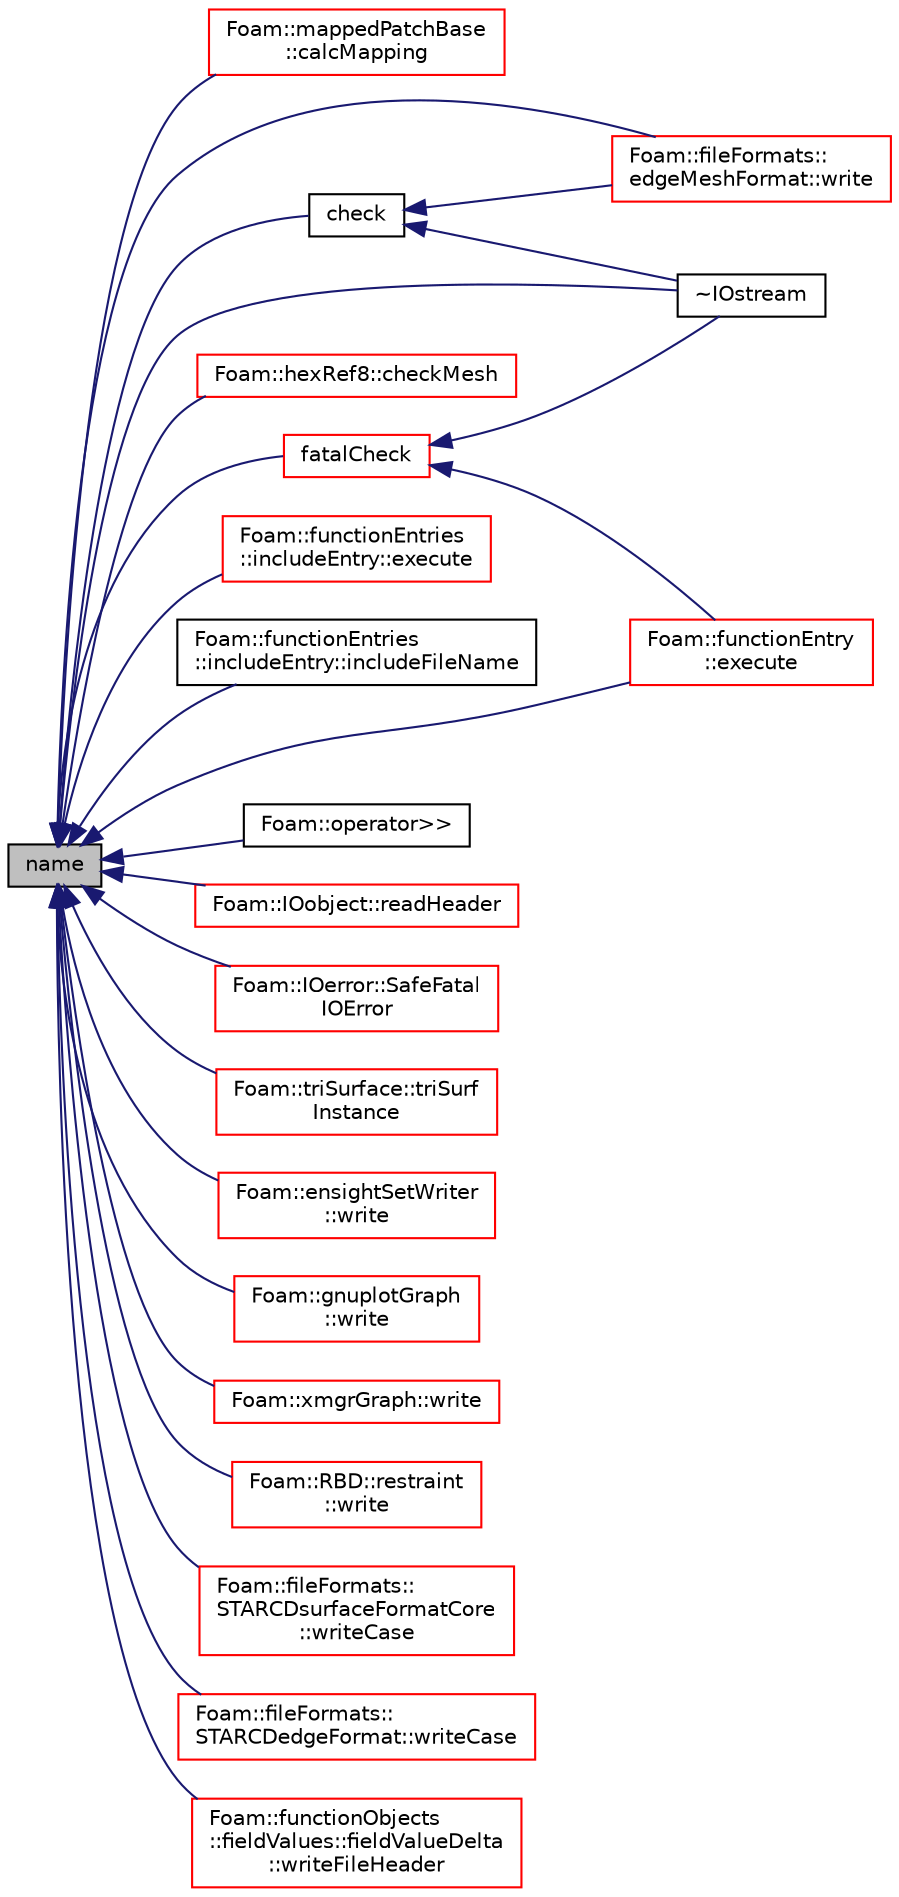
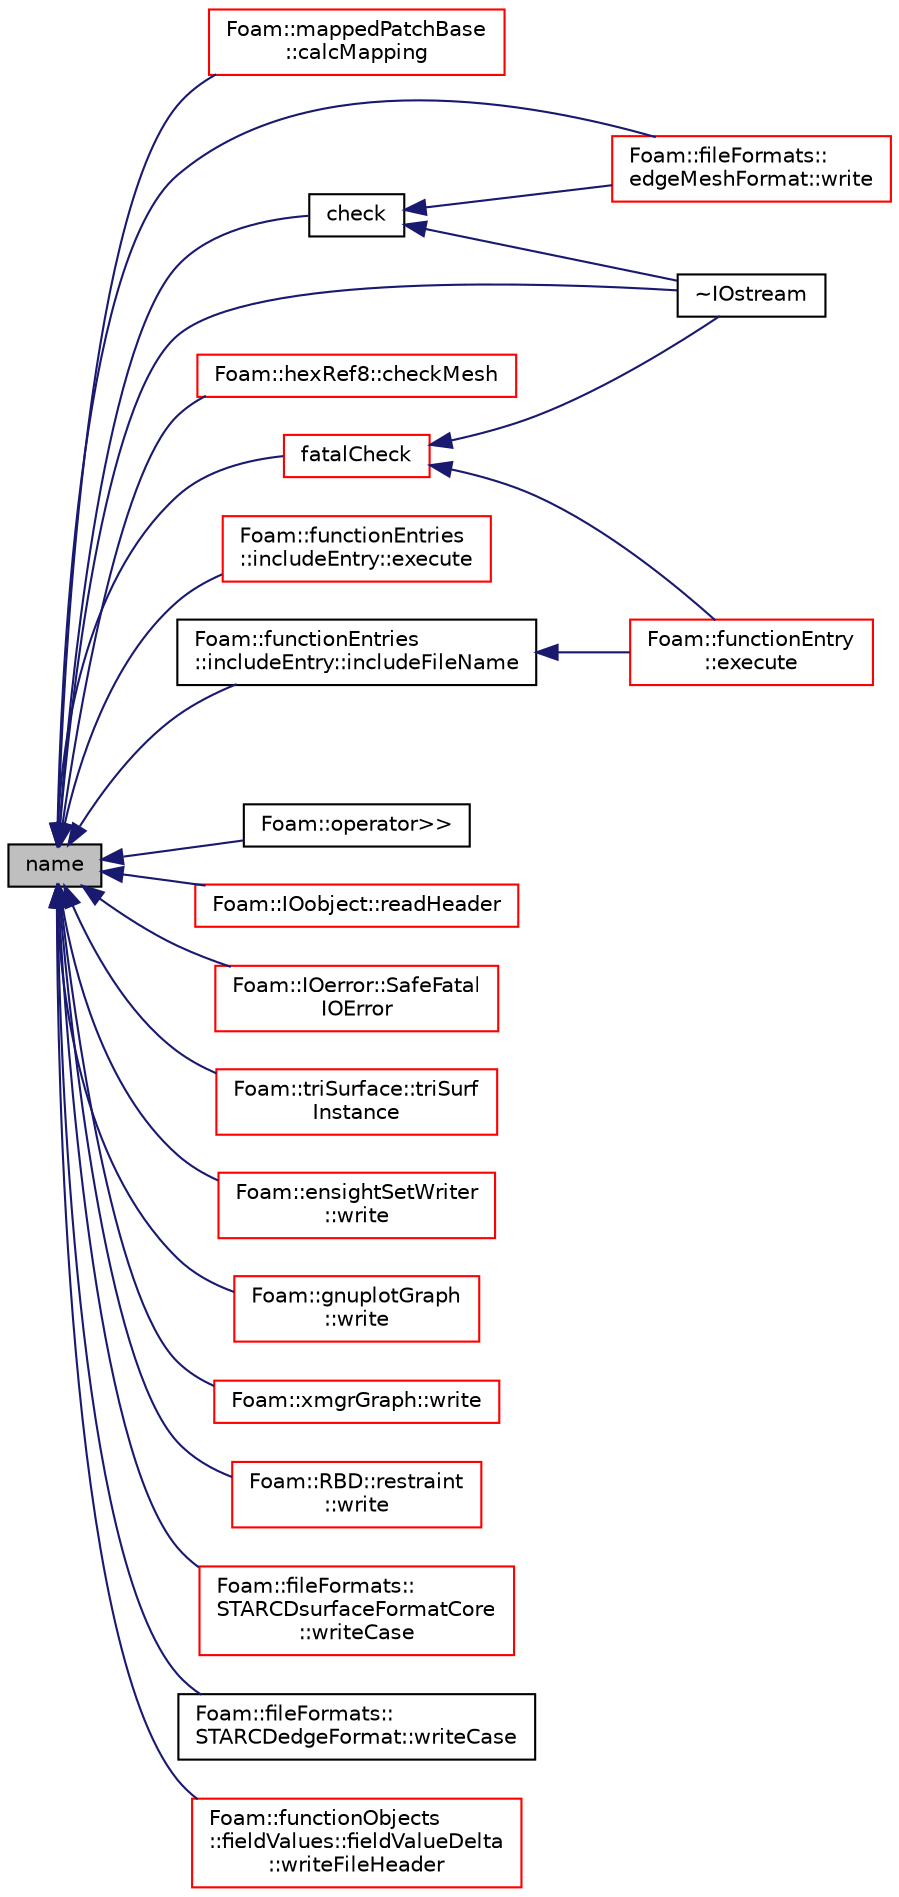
(356, 735) -> (594, 652)
(357, 1727) -> (357, 1727)
